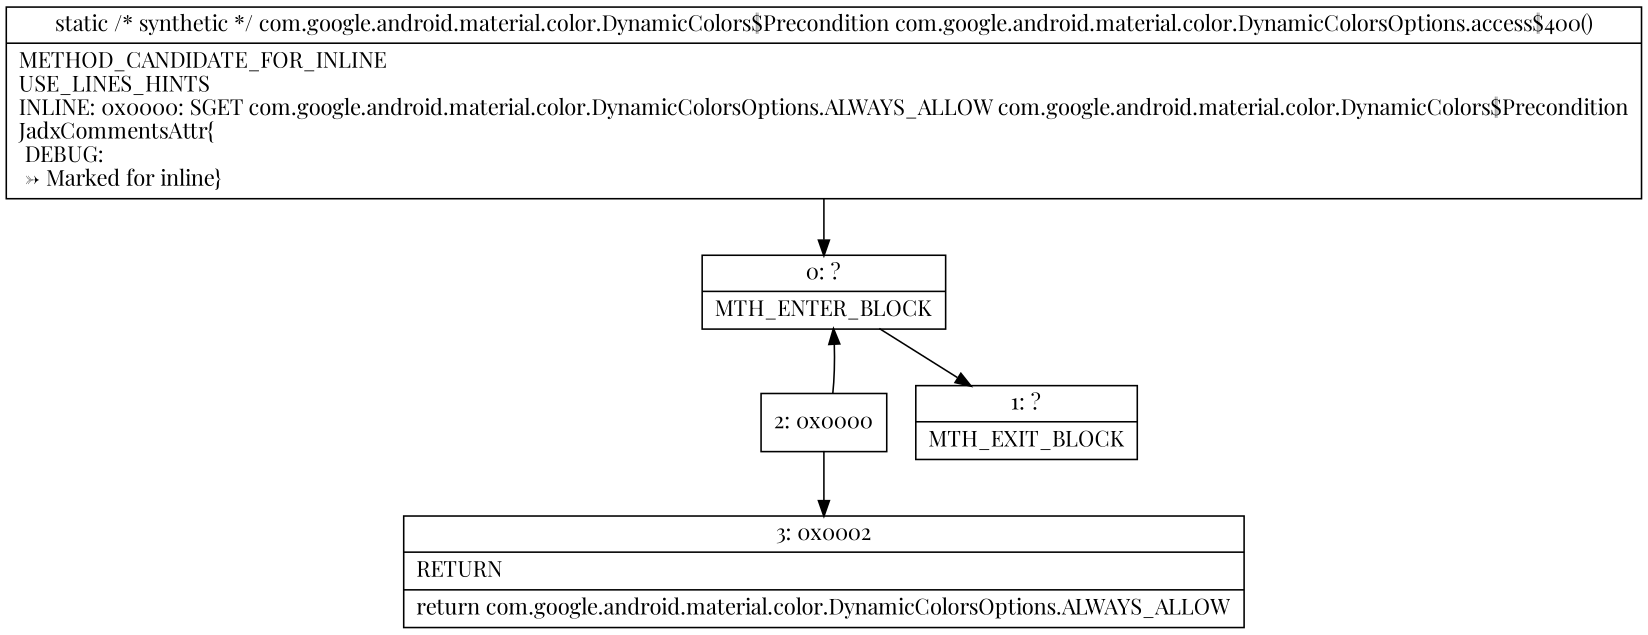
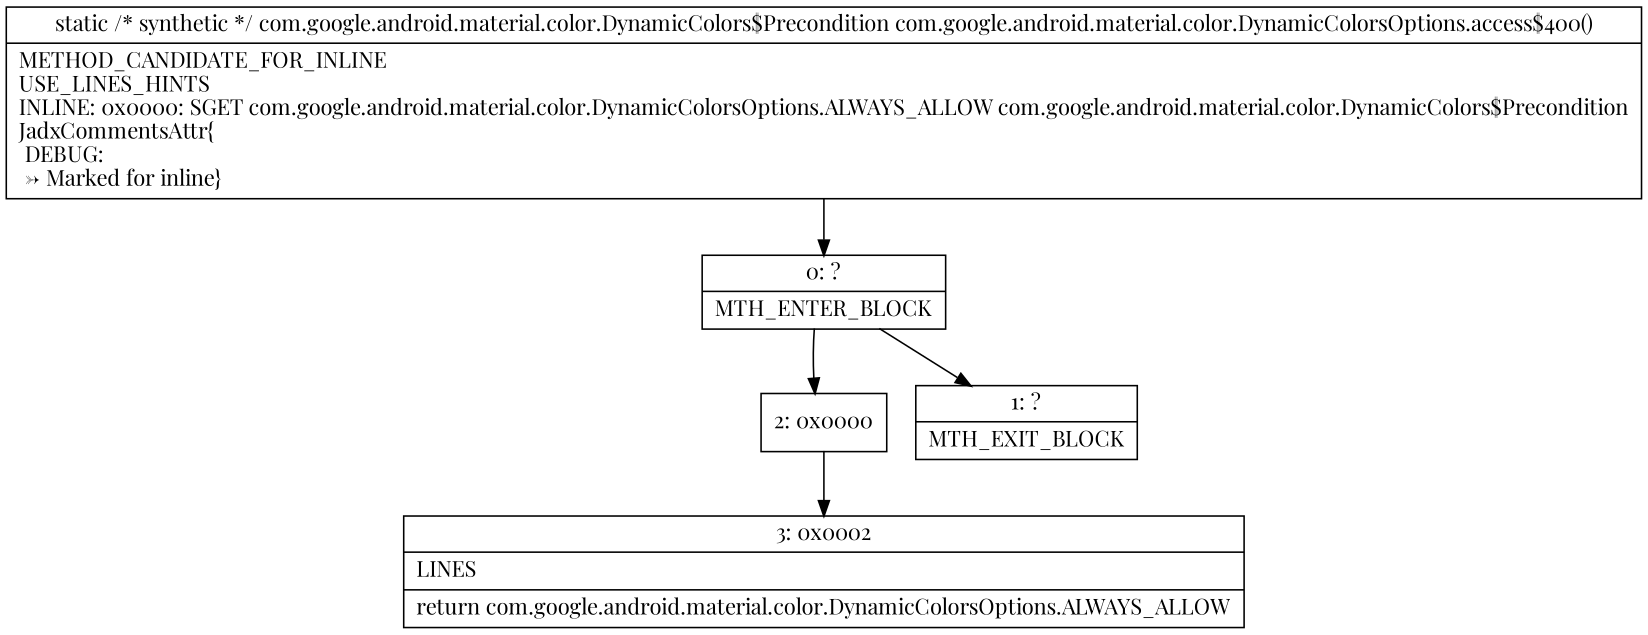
(834, 369) -> (813, 353)
(459, 570) -> (447, 570)
